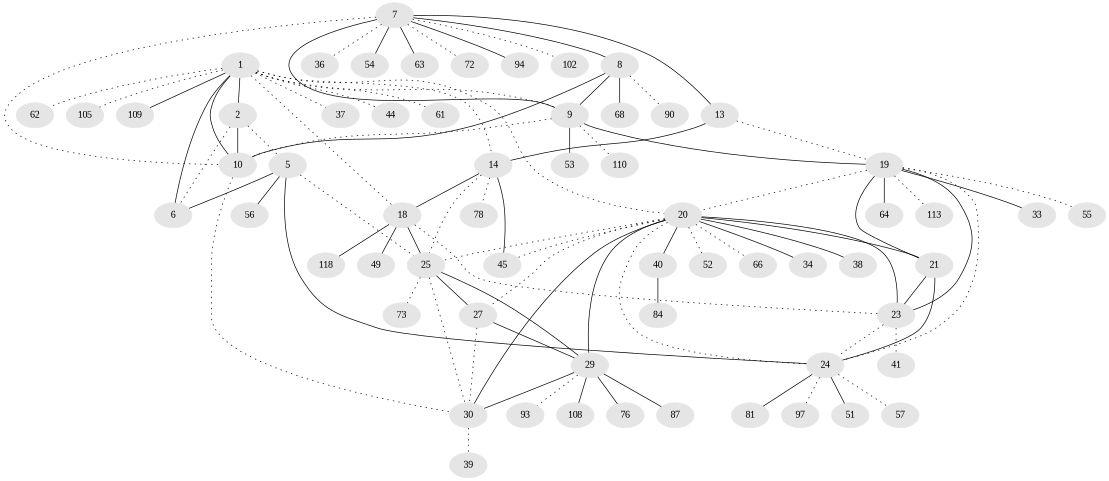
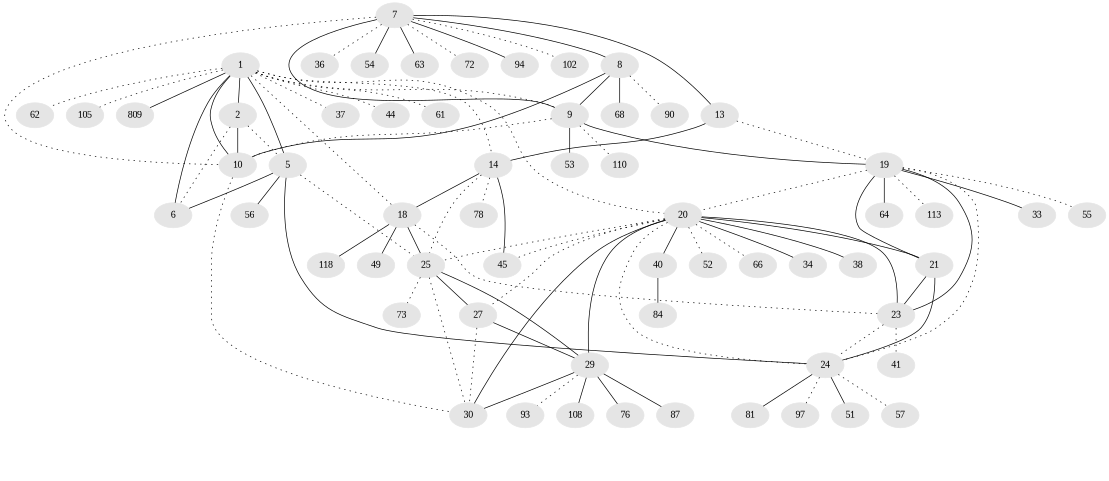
none -> (268, 114)
(135, 115) -> (135, 115)
(468, 465) -> none
